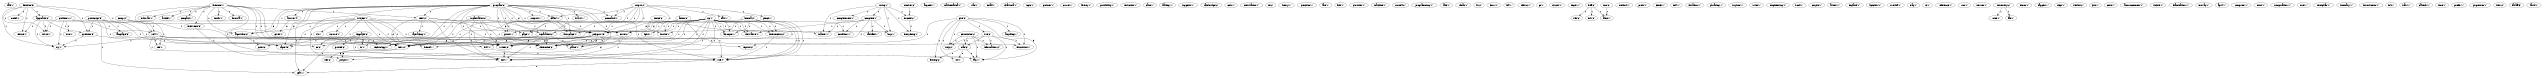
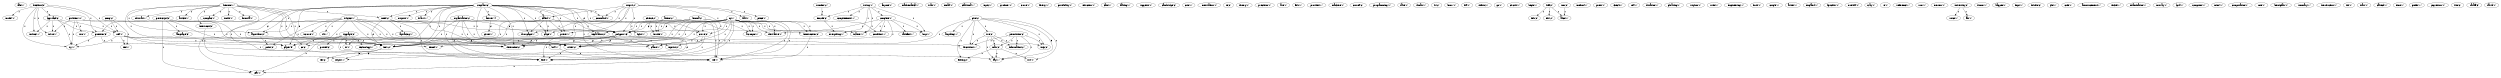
none -> (991, 39)
